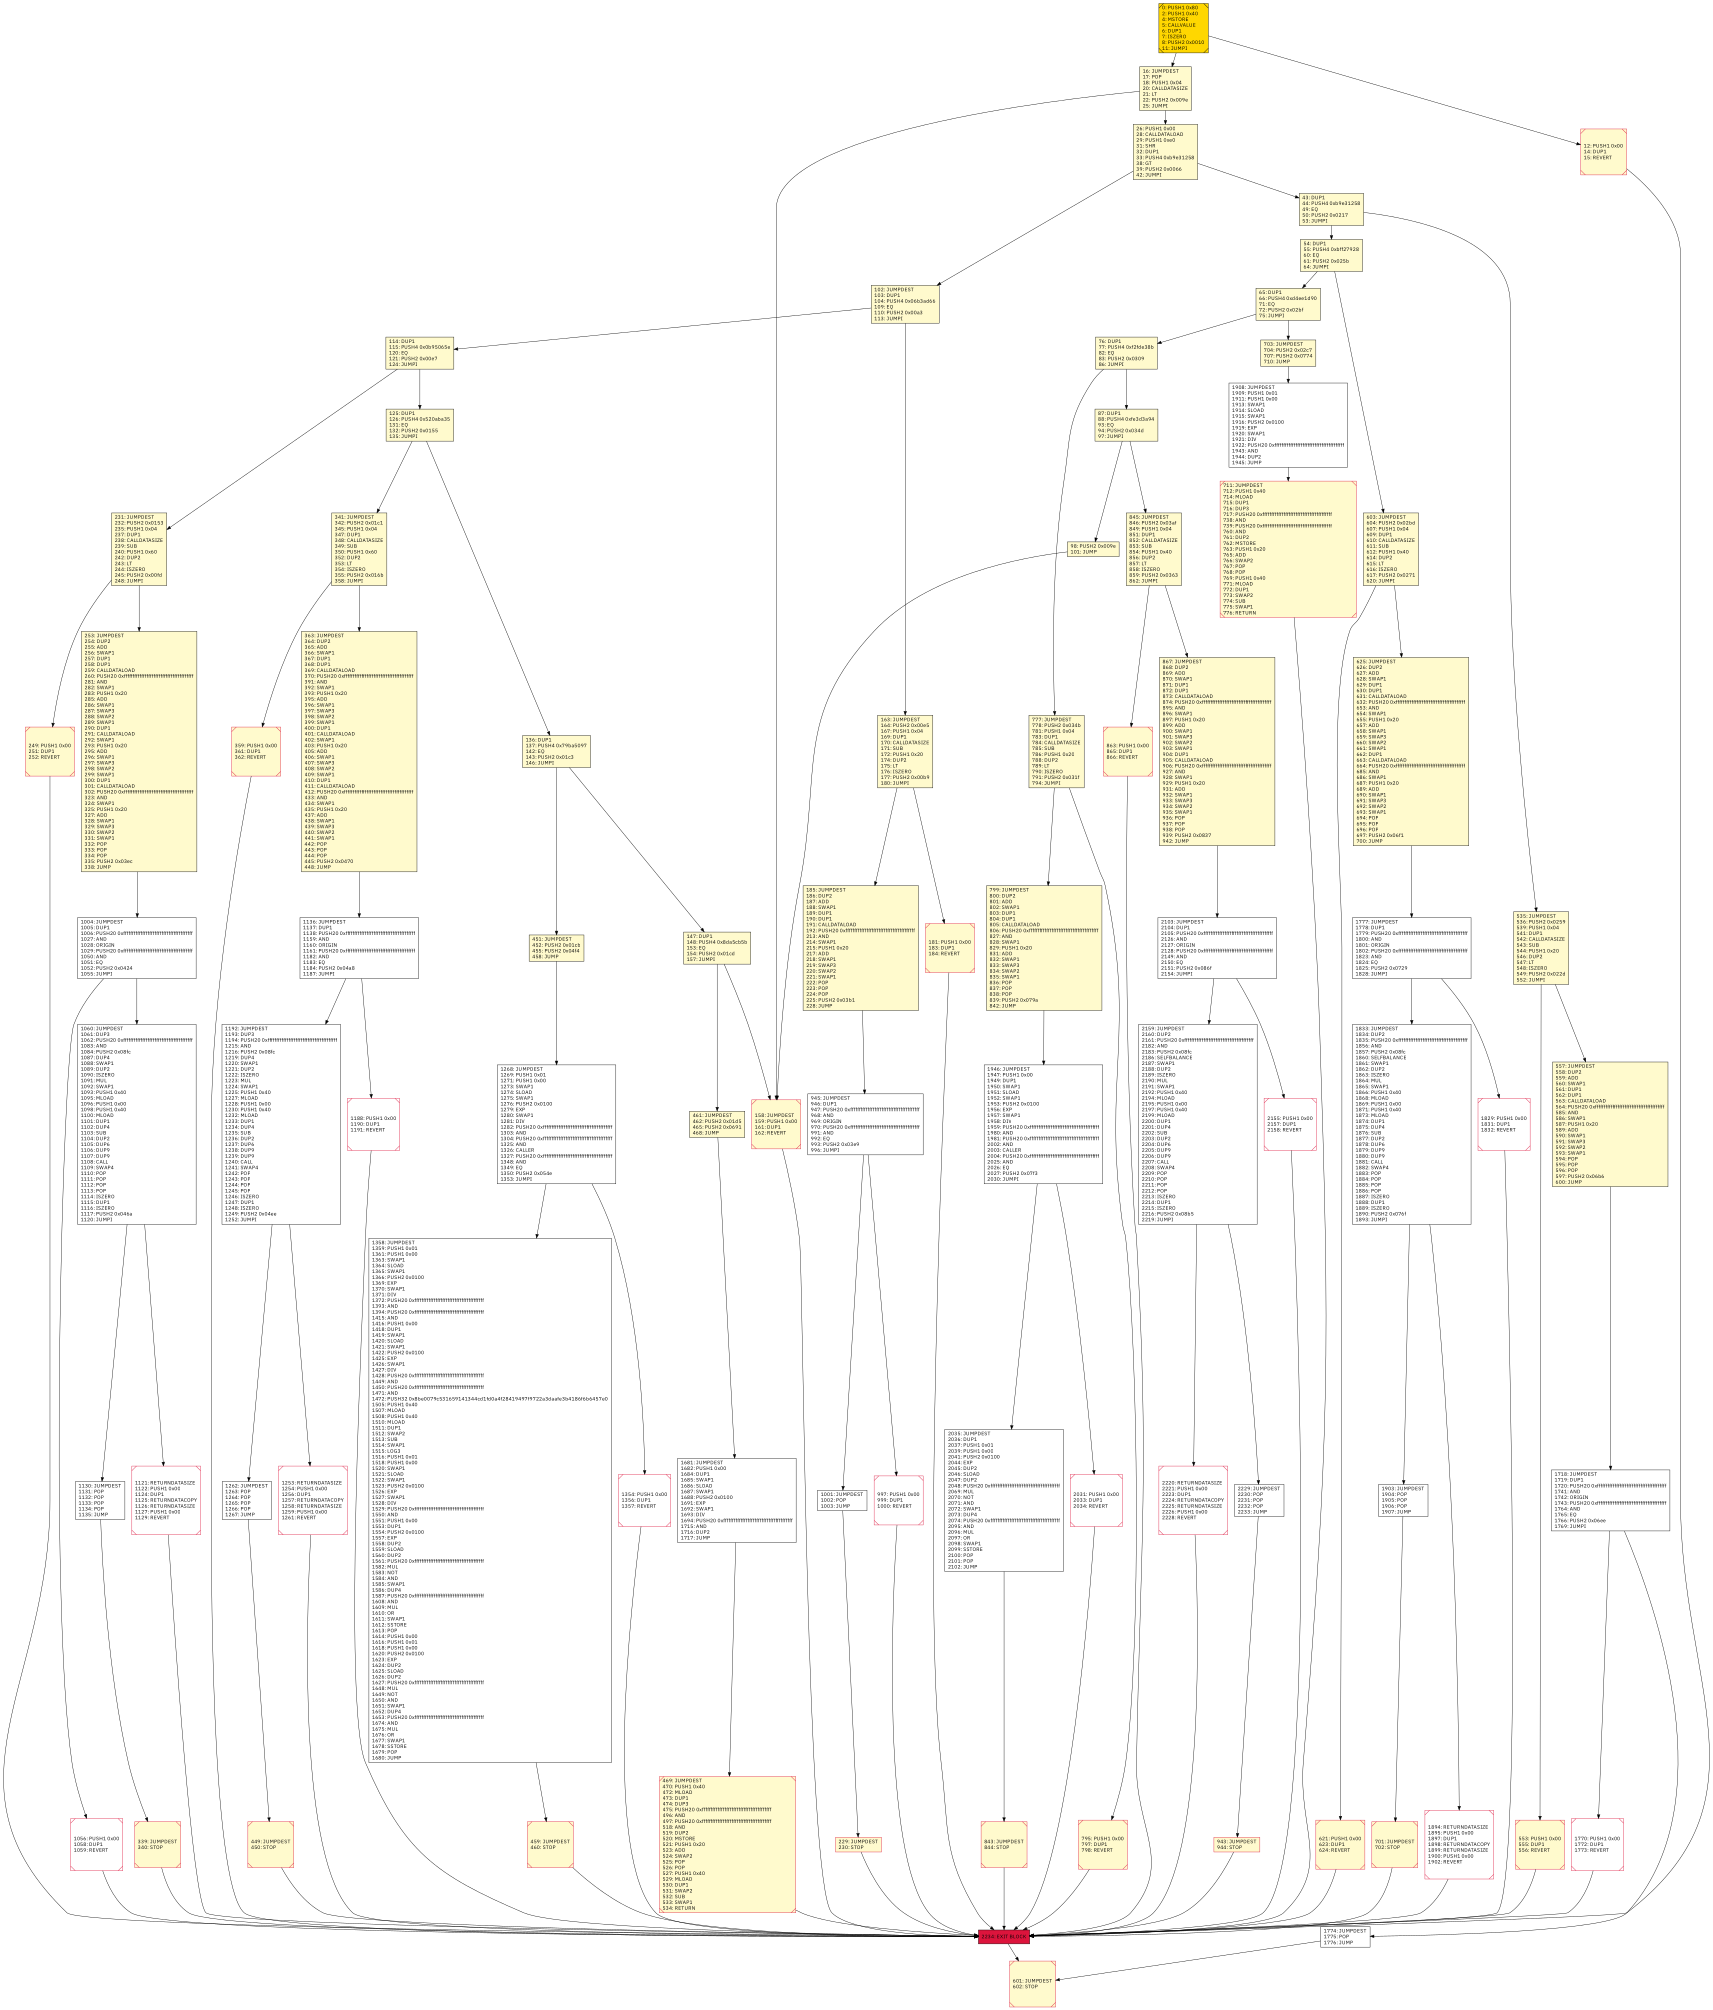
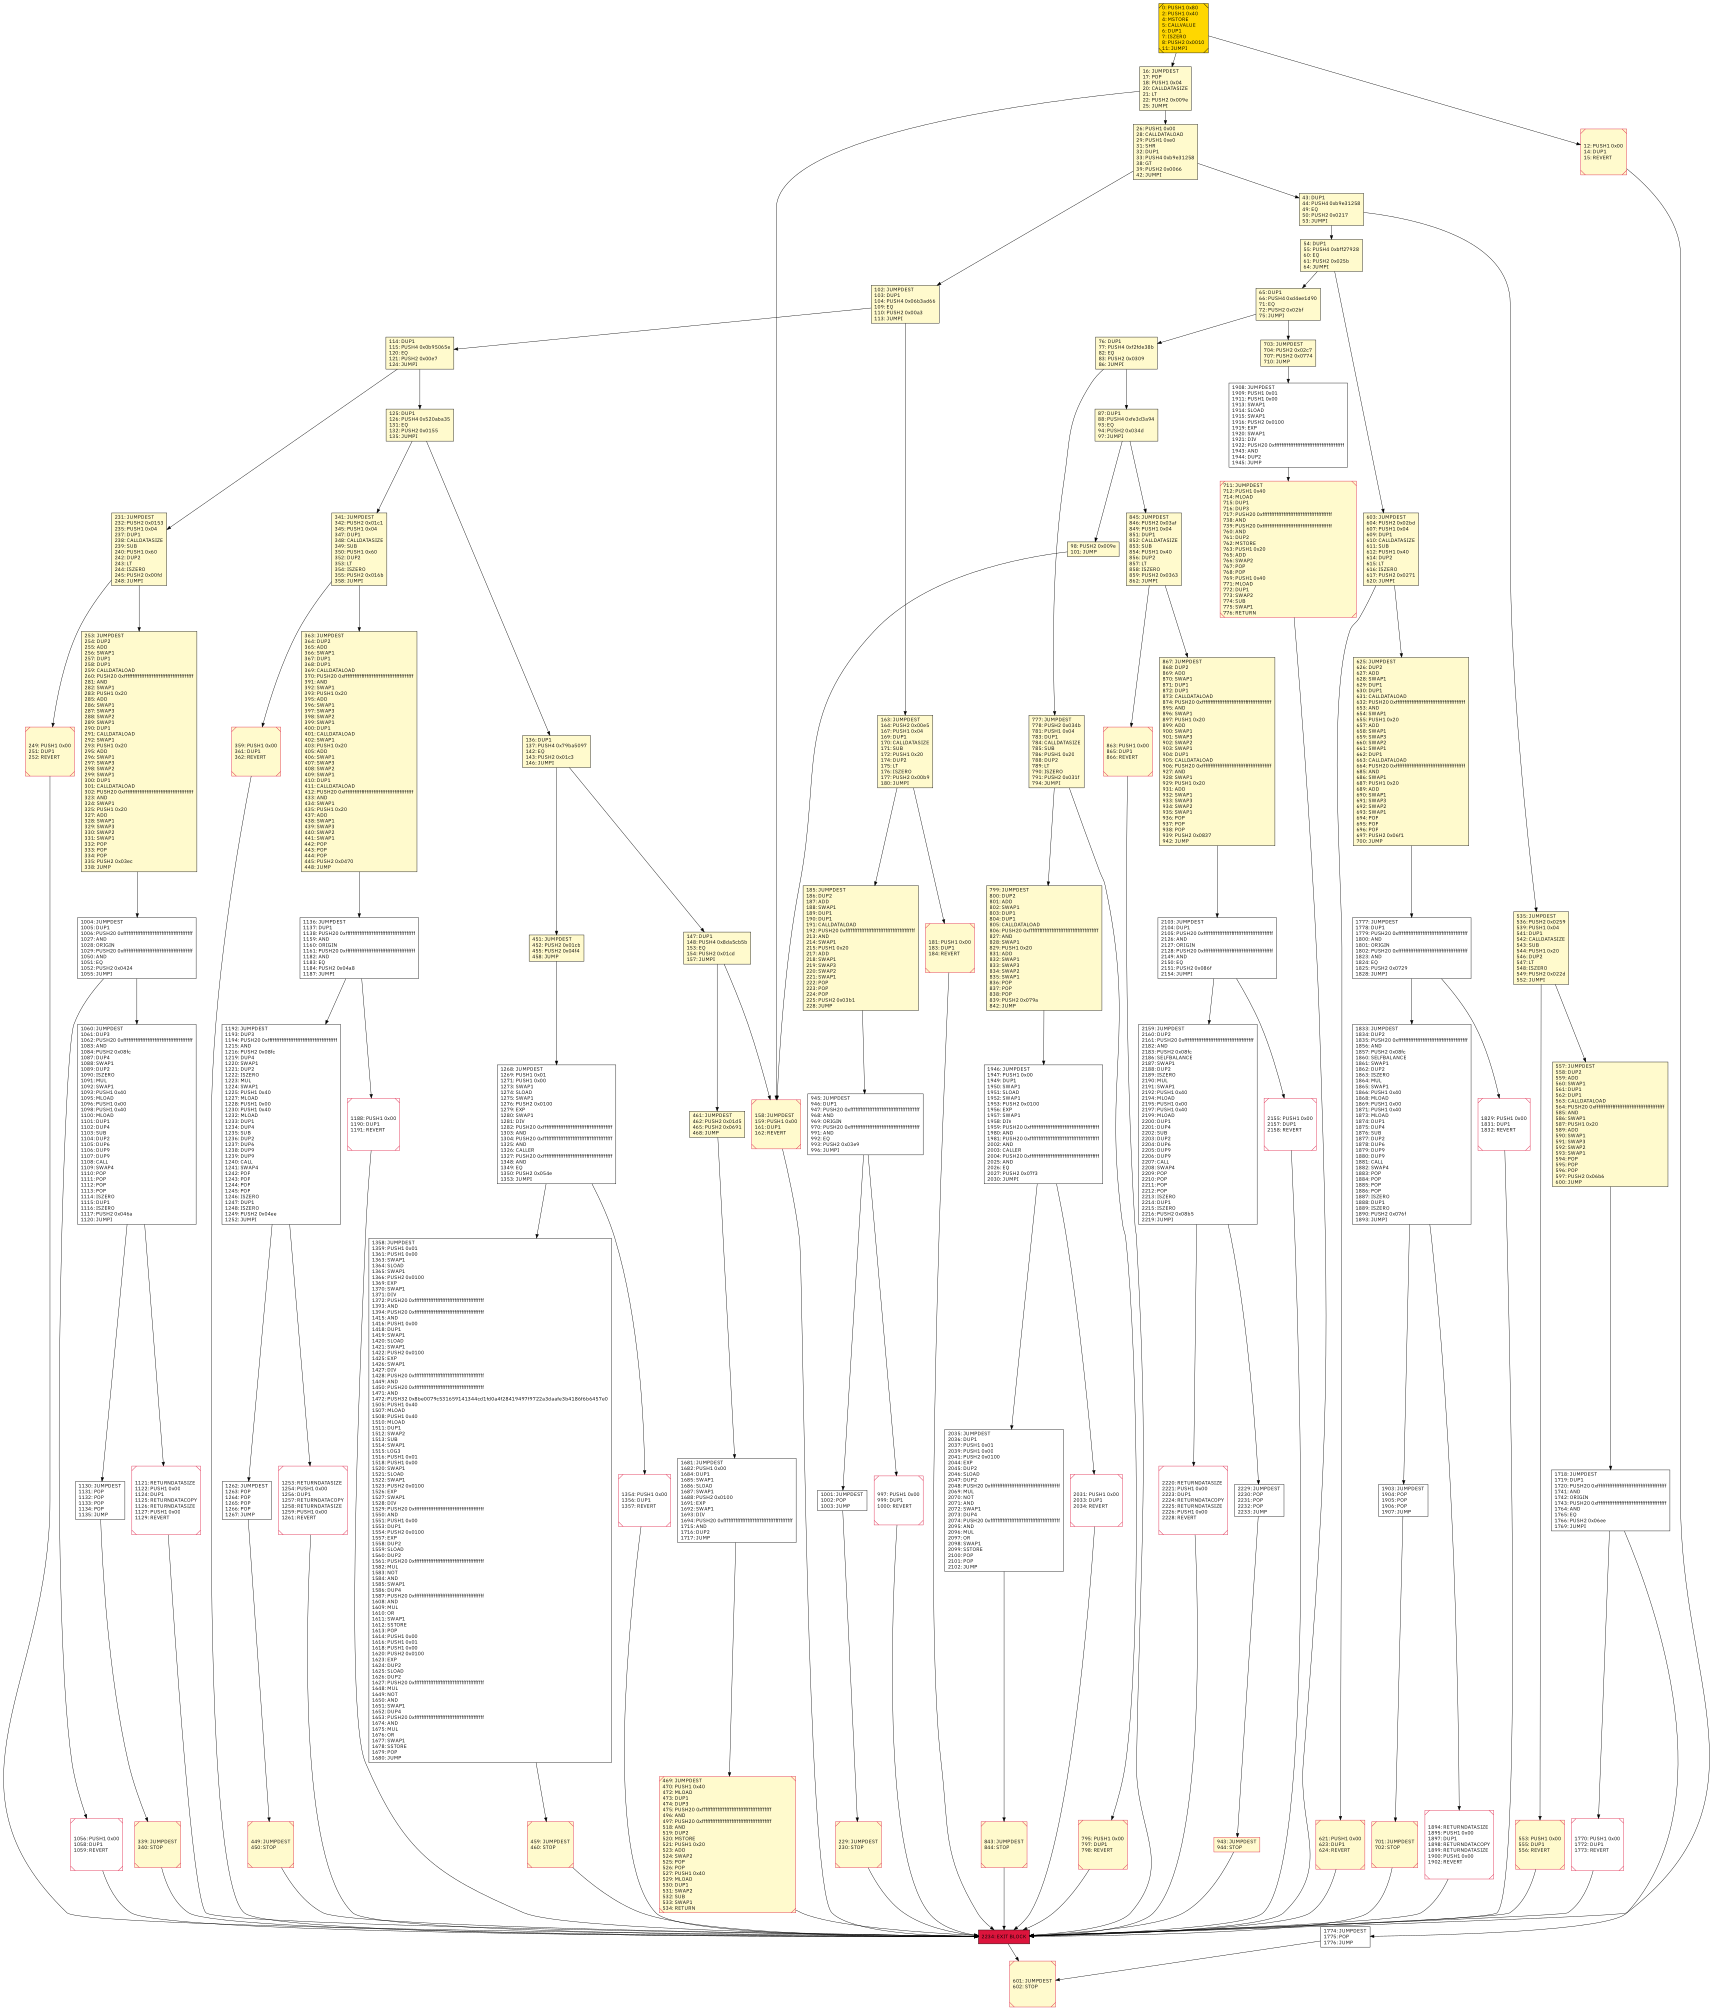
(858, 1845) -> (858, 1845)
